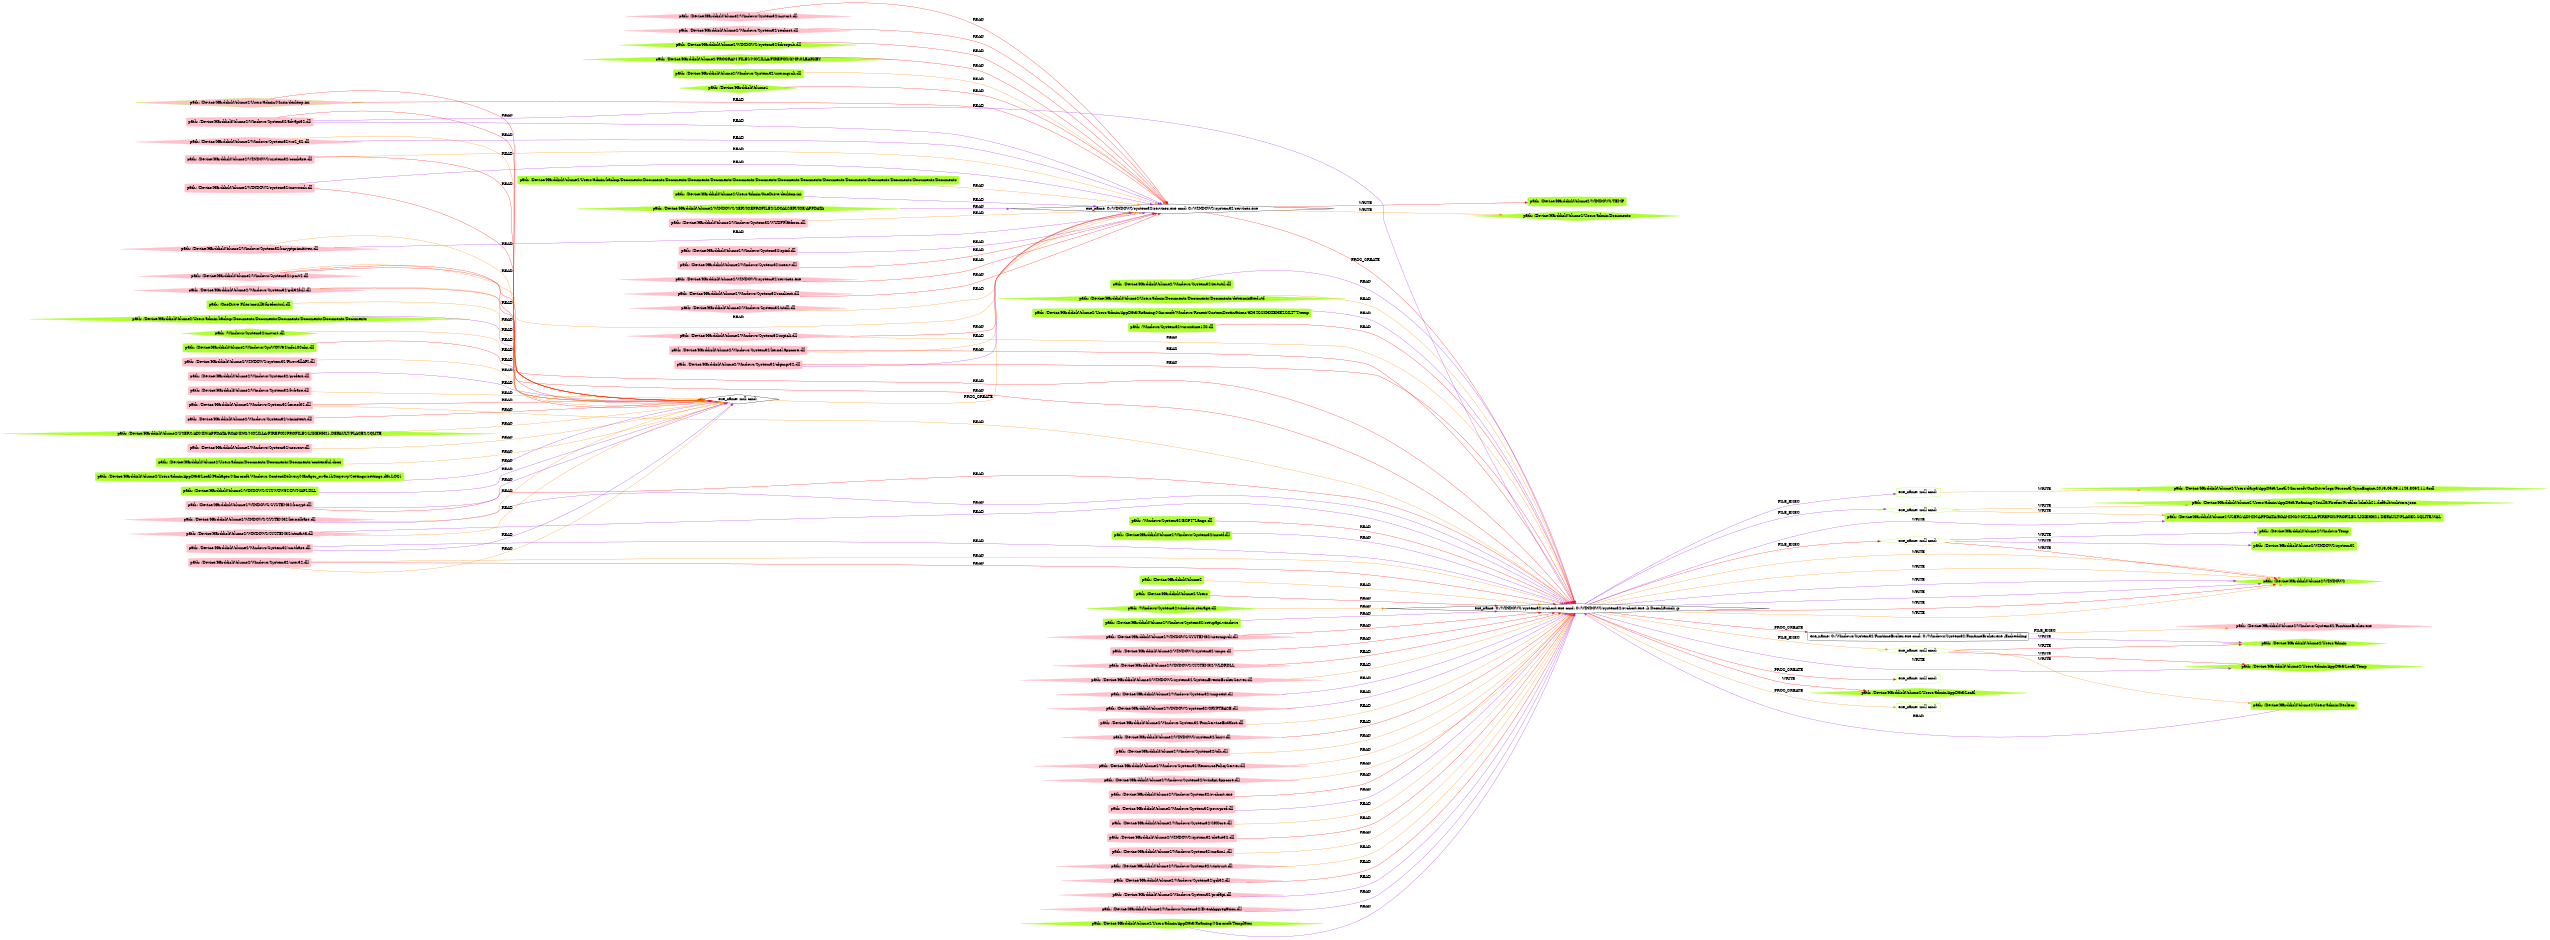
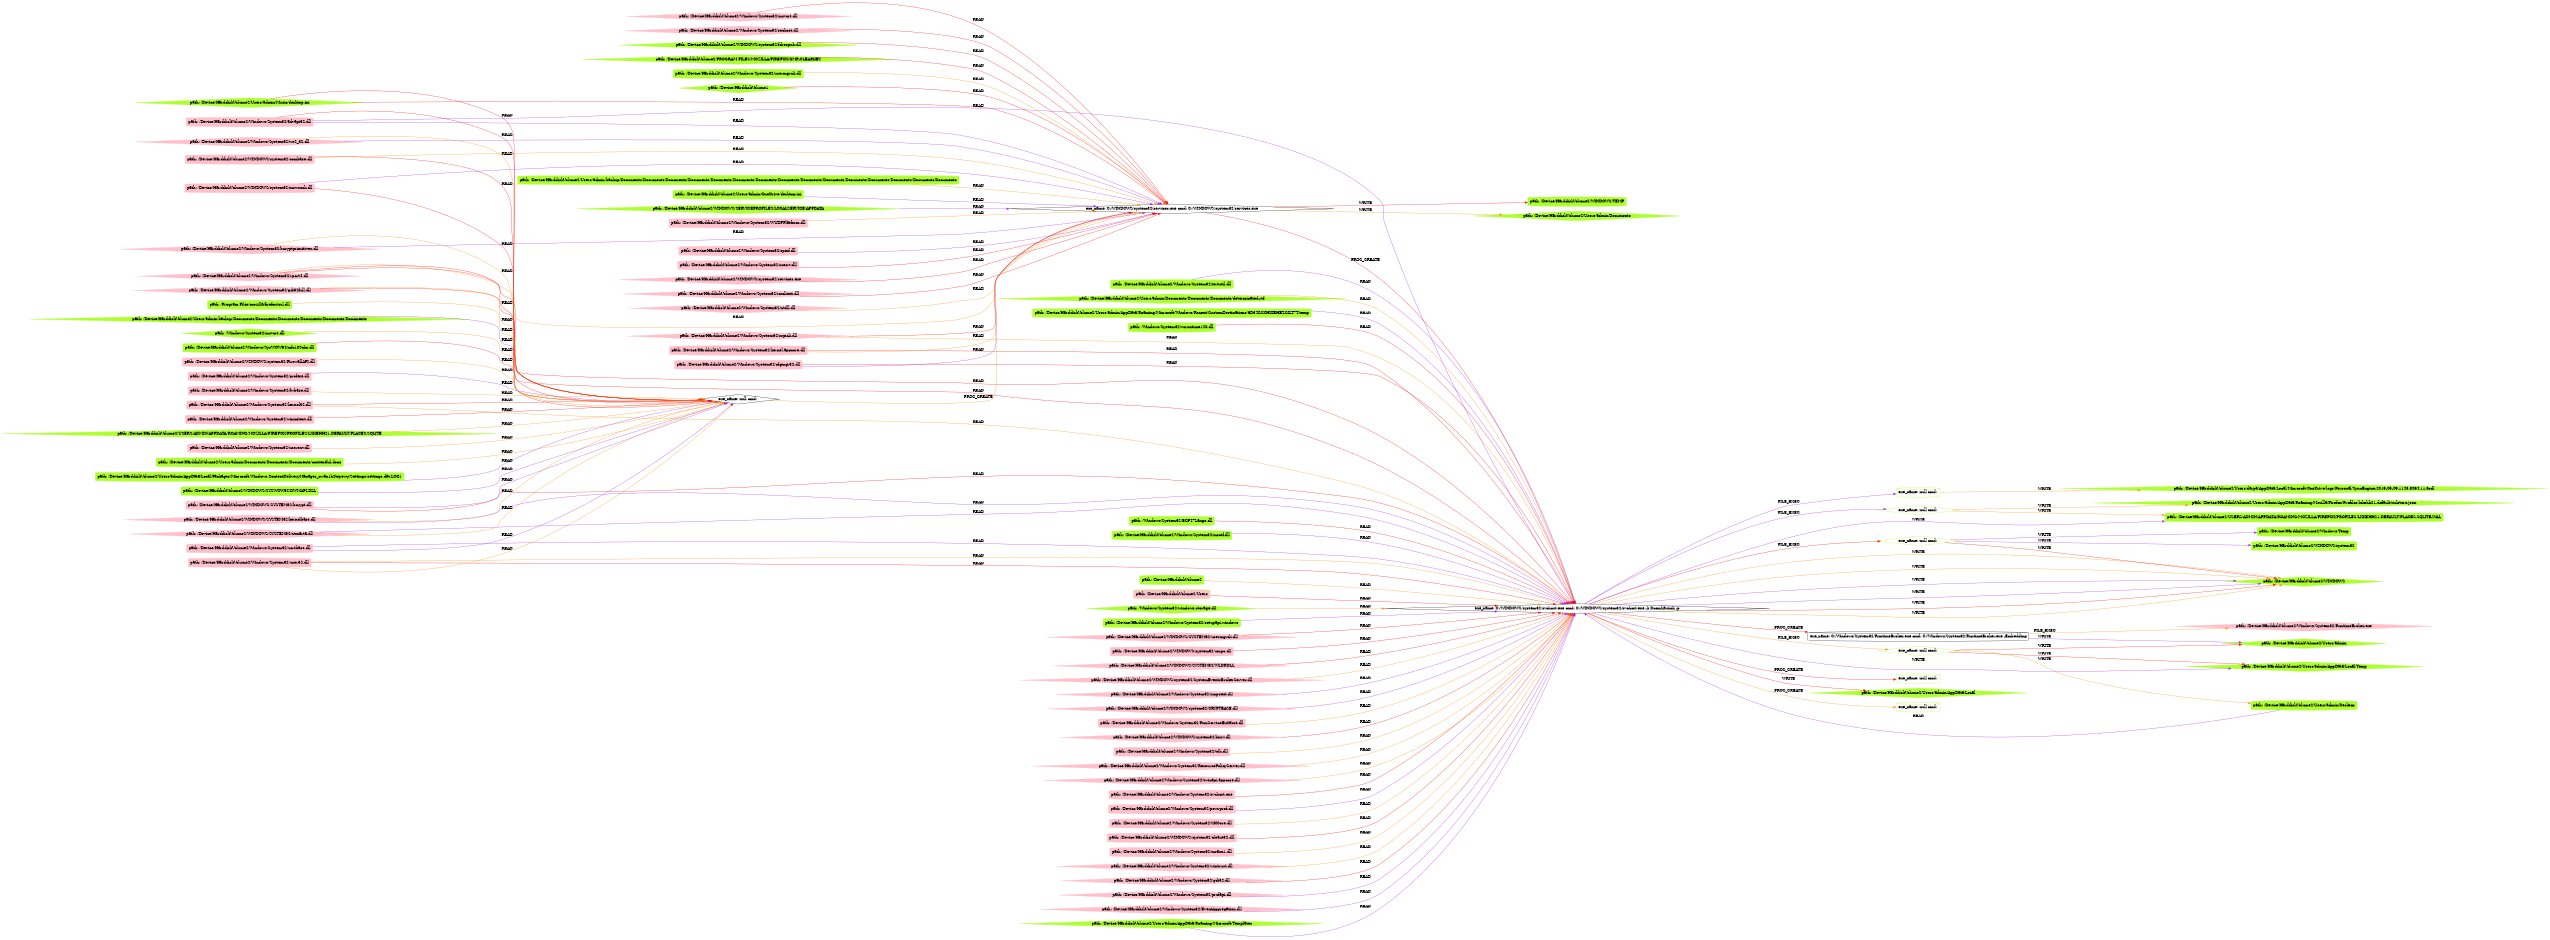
(250, 103) -> (250, 103)
(250, 305) -> (250, 305)
(1172, 594) -> (1172, 594)
